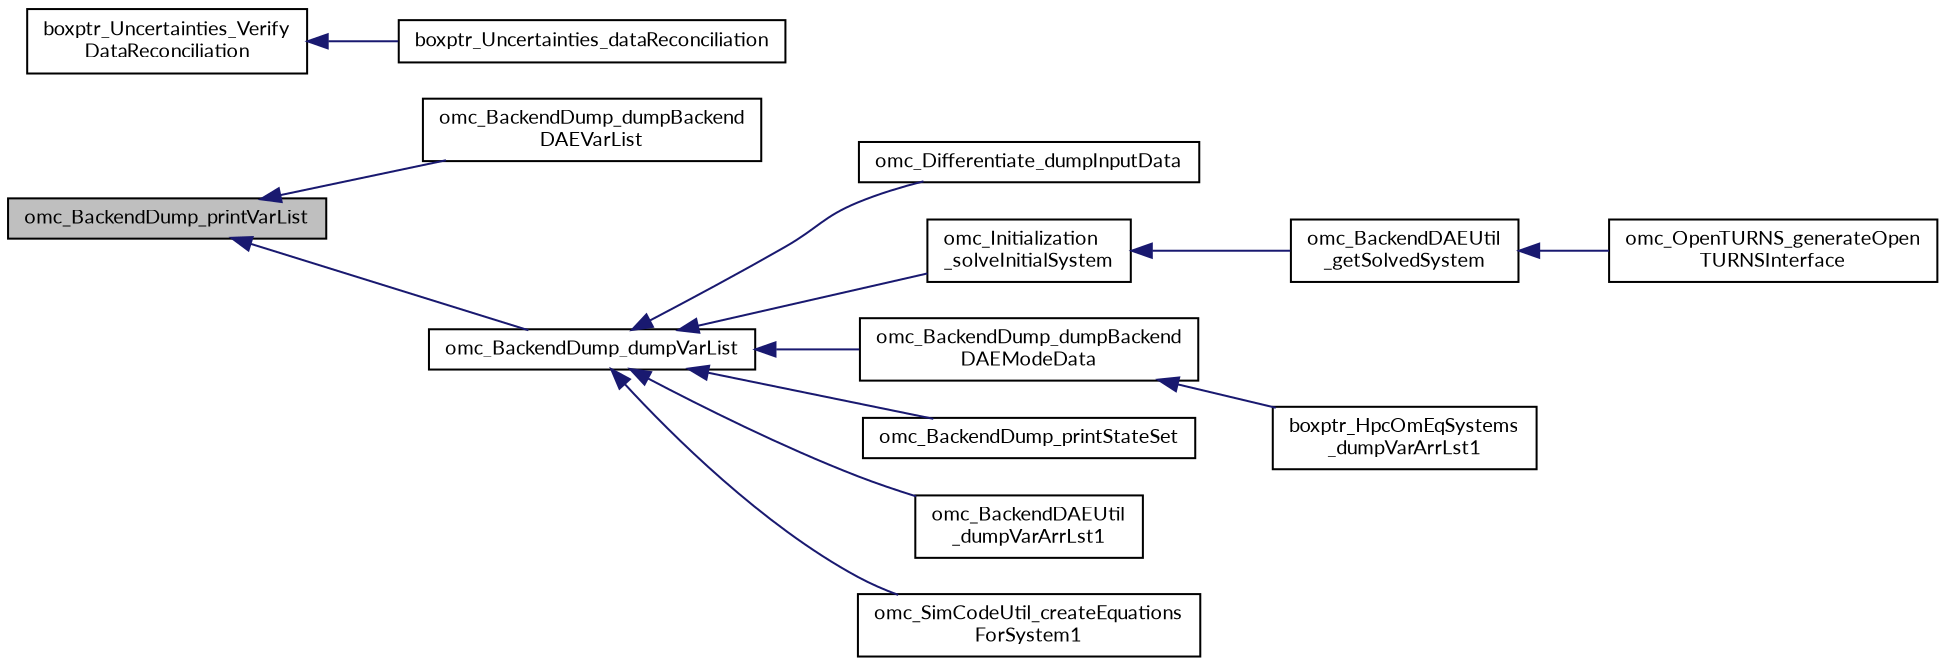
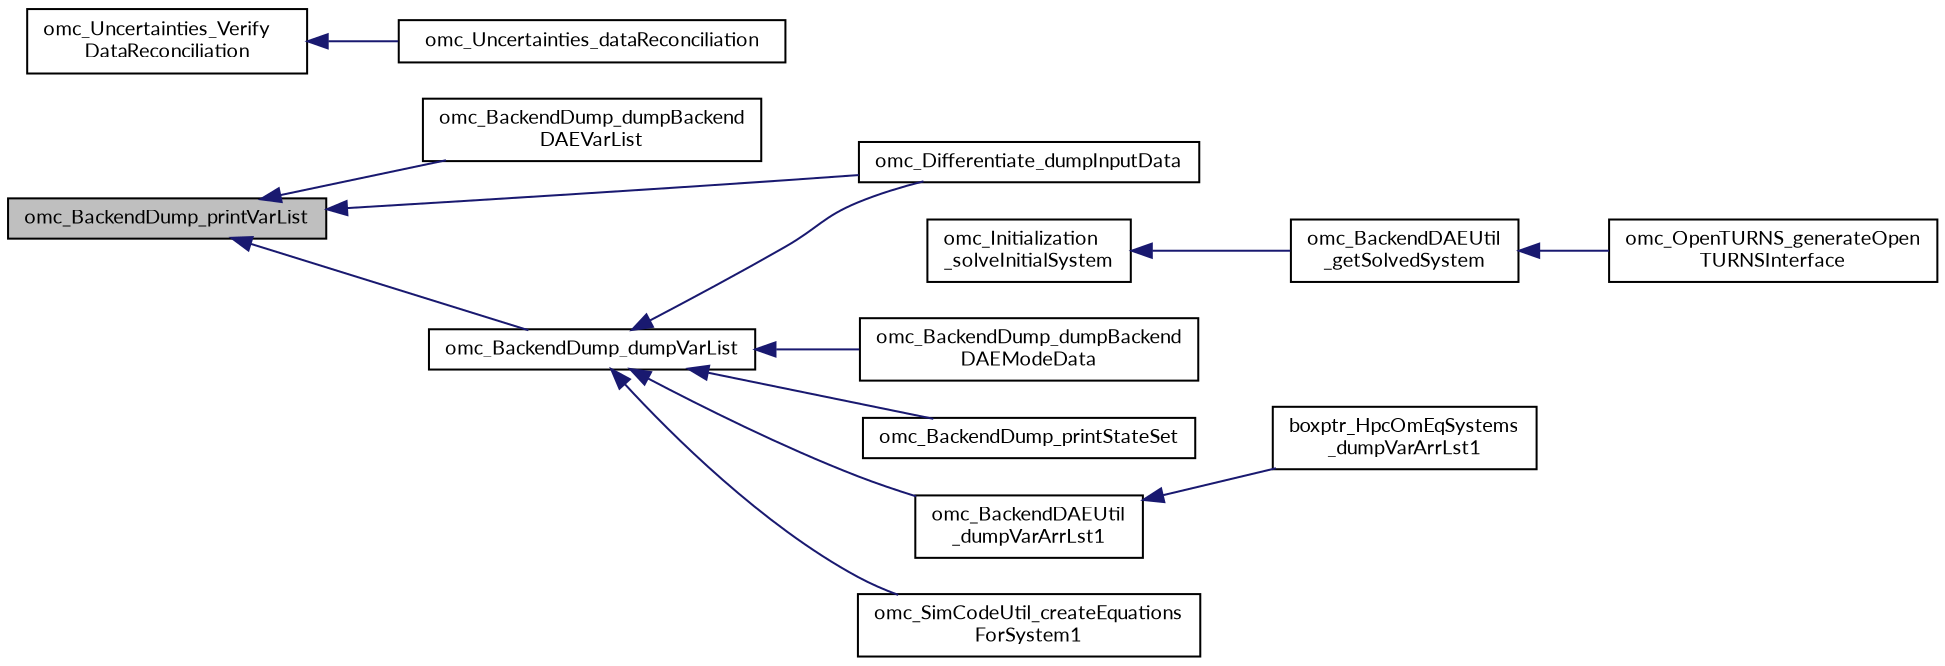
(167, 41) -> (167, 41)
(592, 41) -> (592, 41)
none -> (603, 192)
(813, 300) -> none
(1227, 396) -> (1220, 482)
